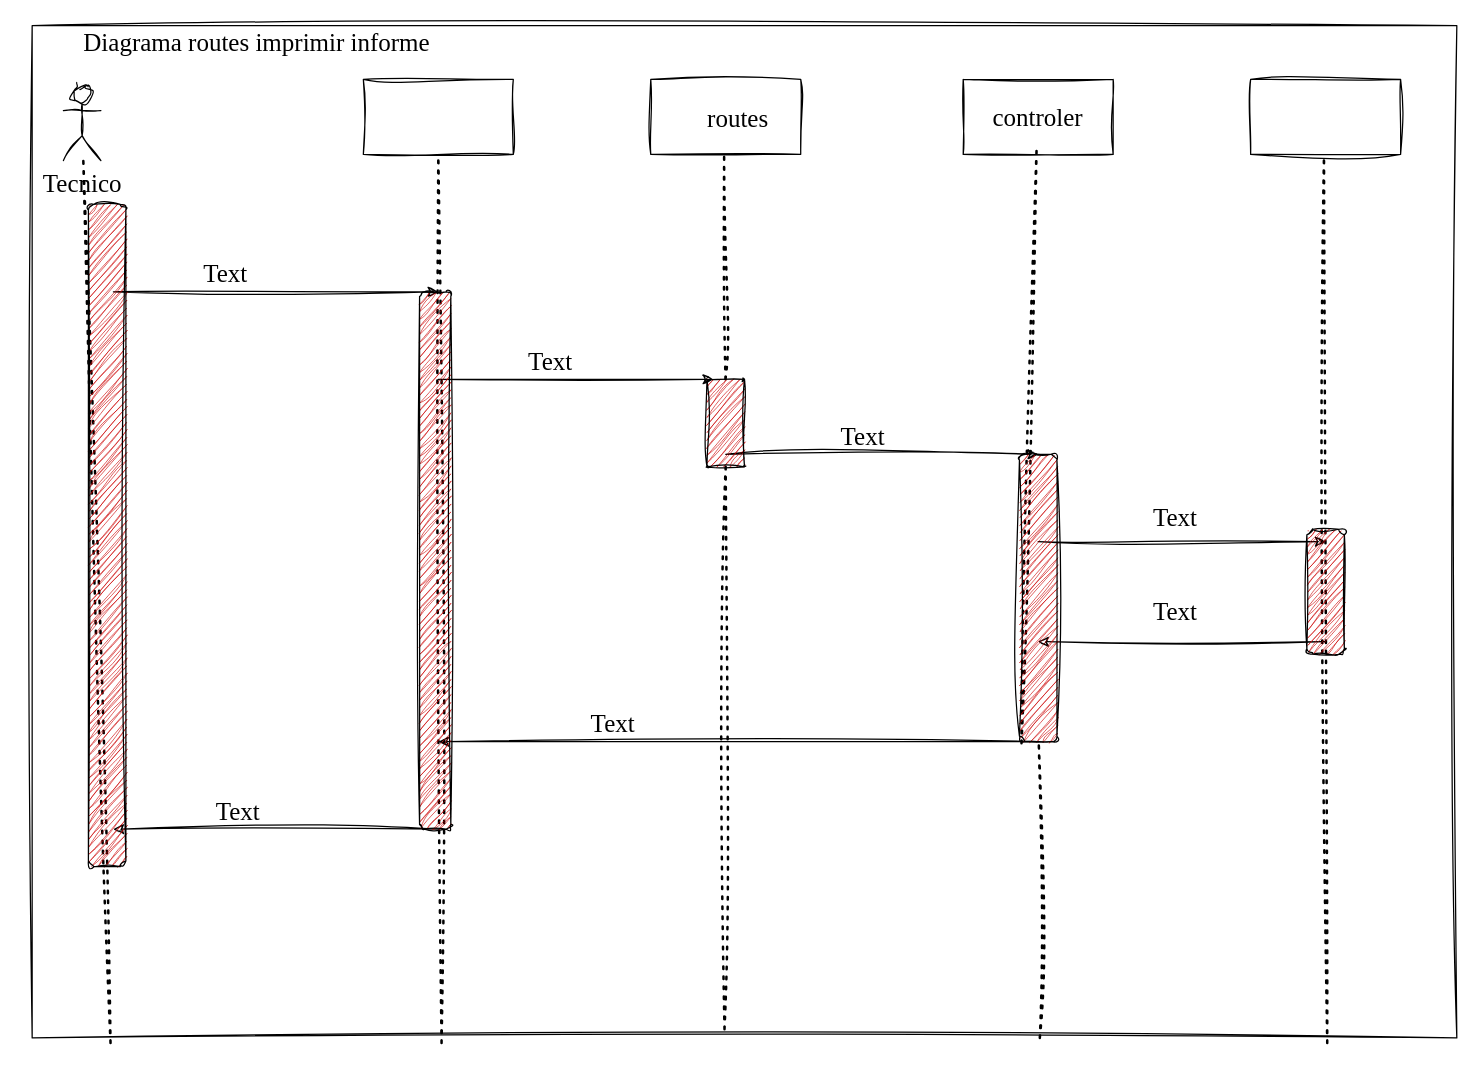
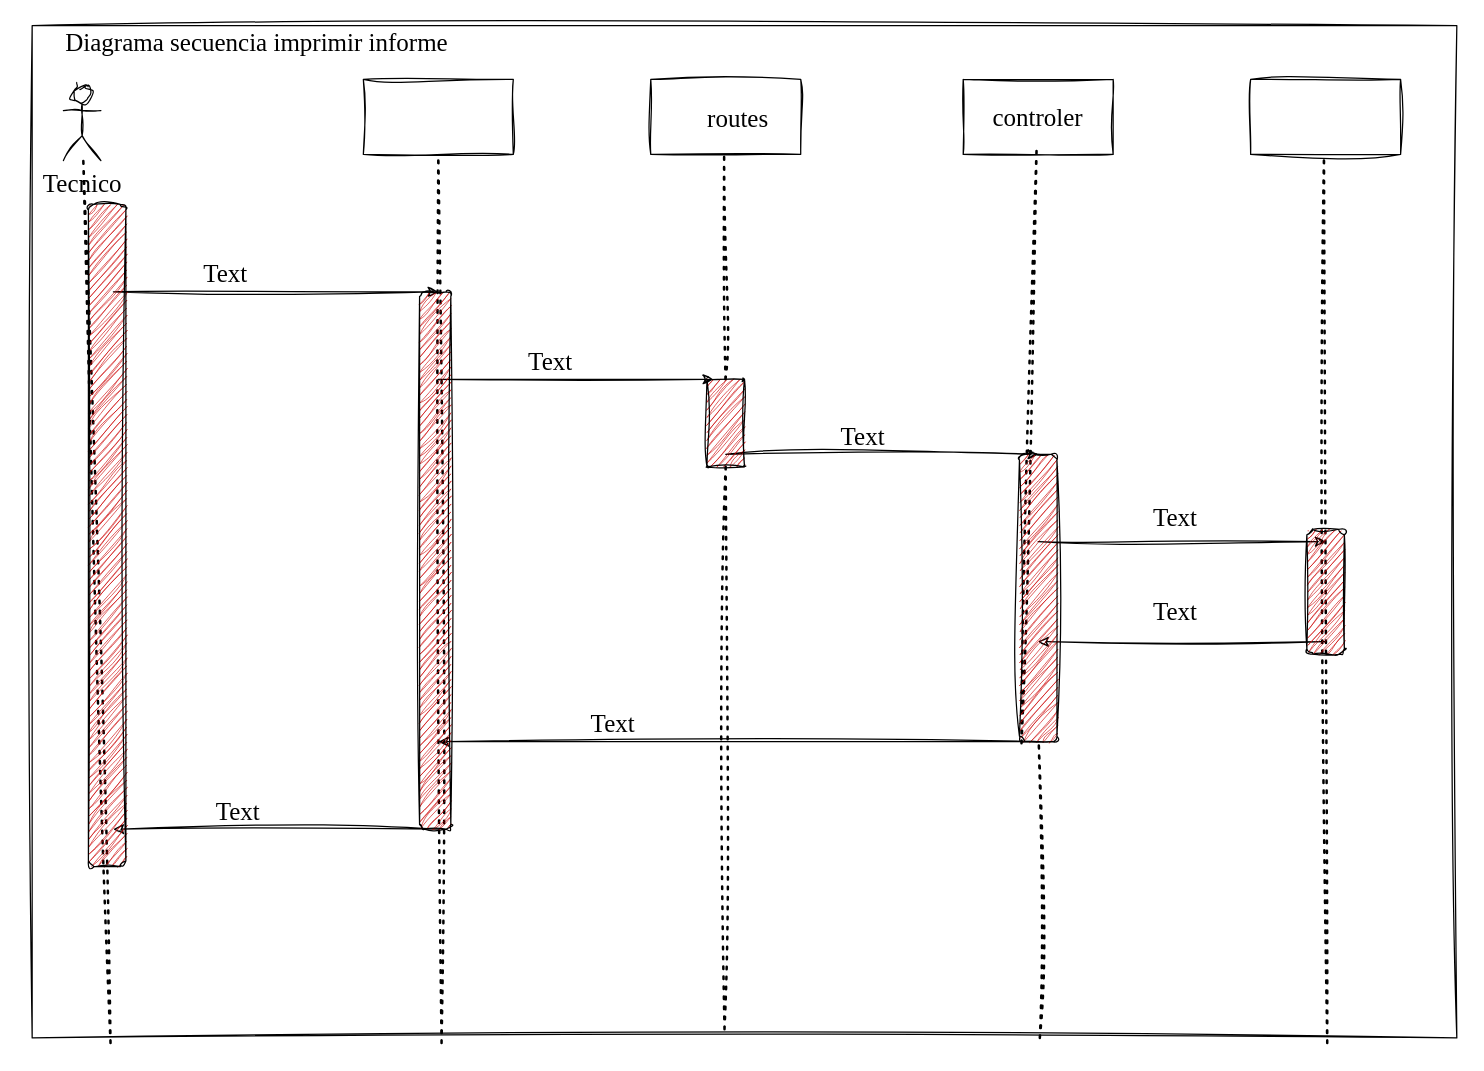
(257, 42) -> (257, 42)
